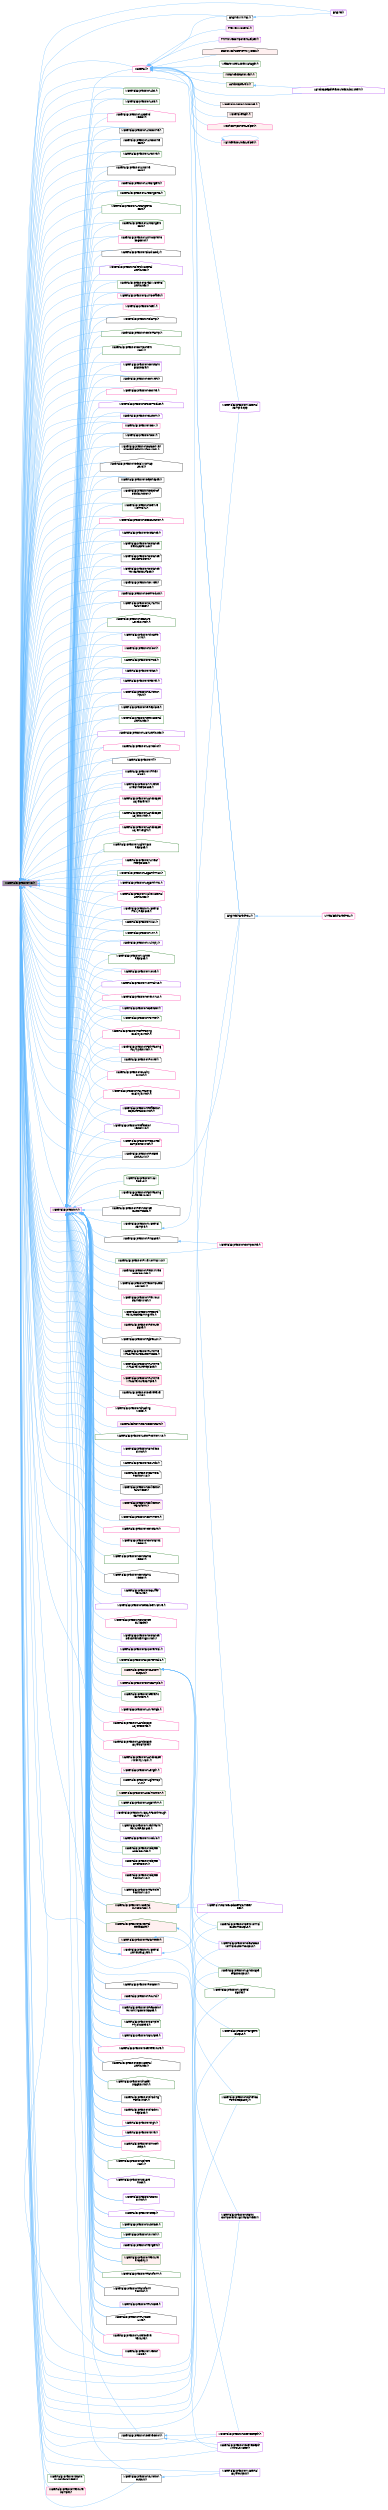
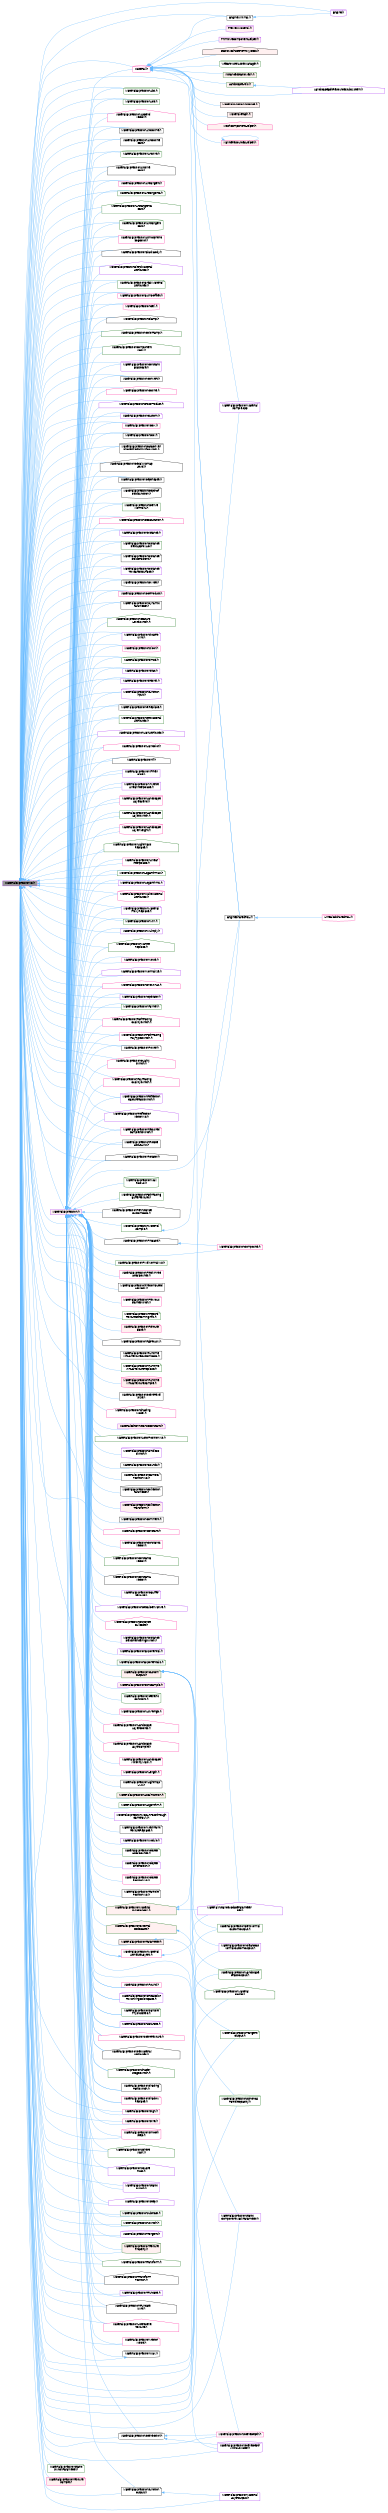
(64, 910) -> (24, 1656)
